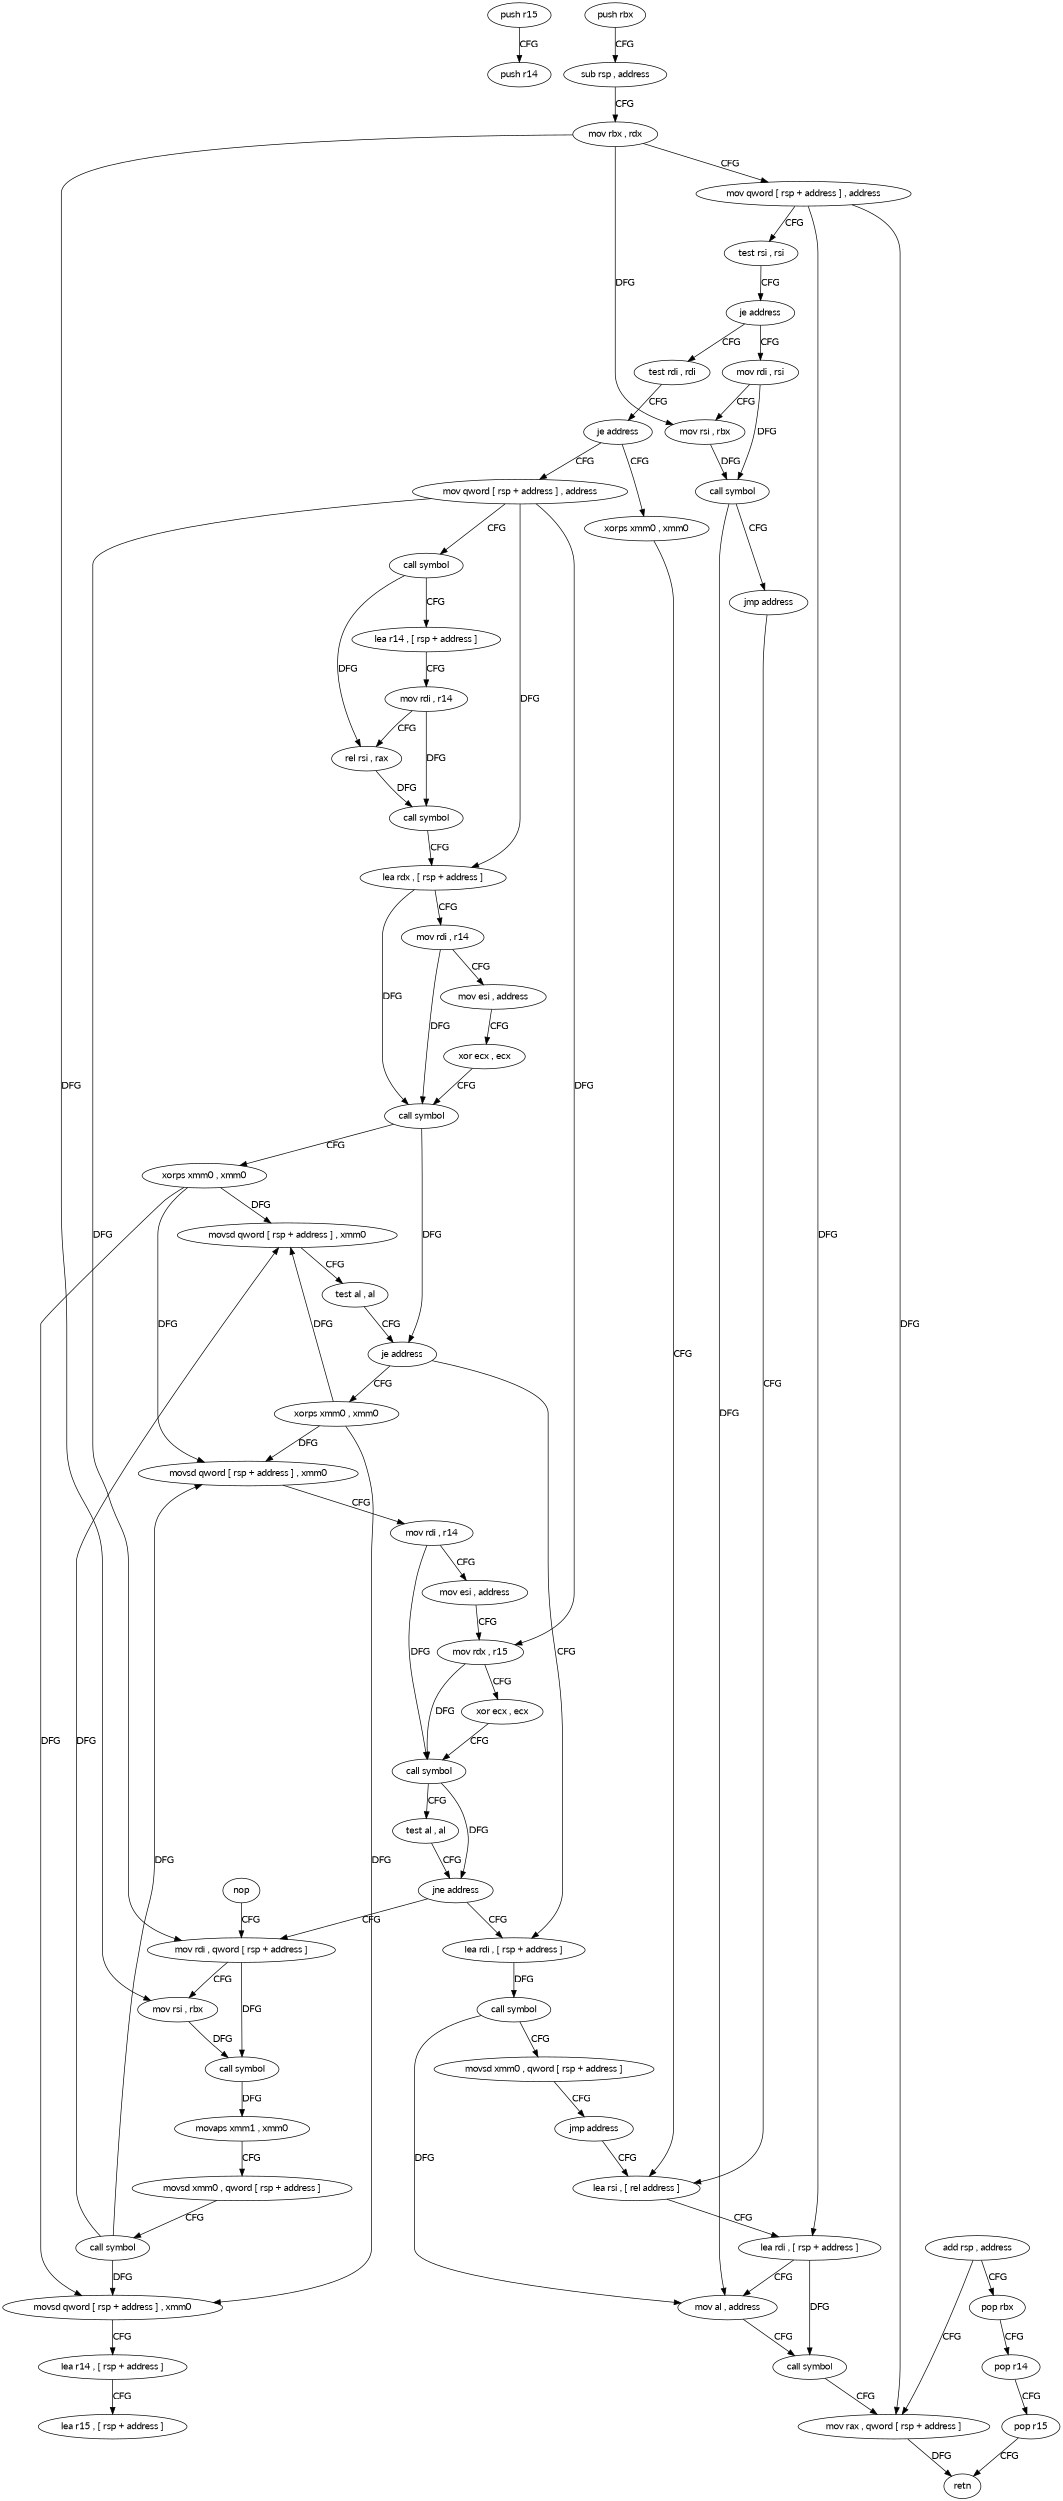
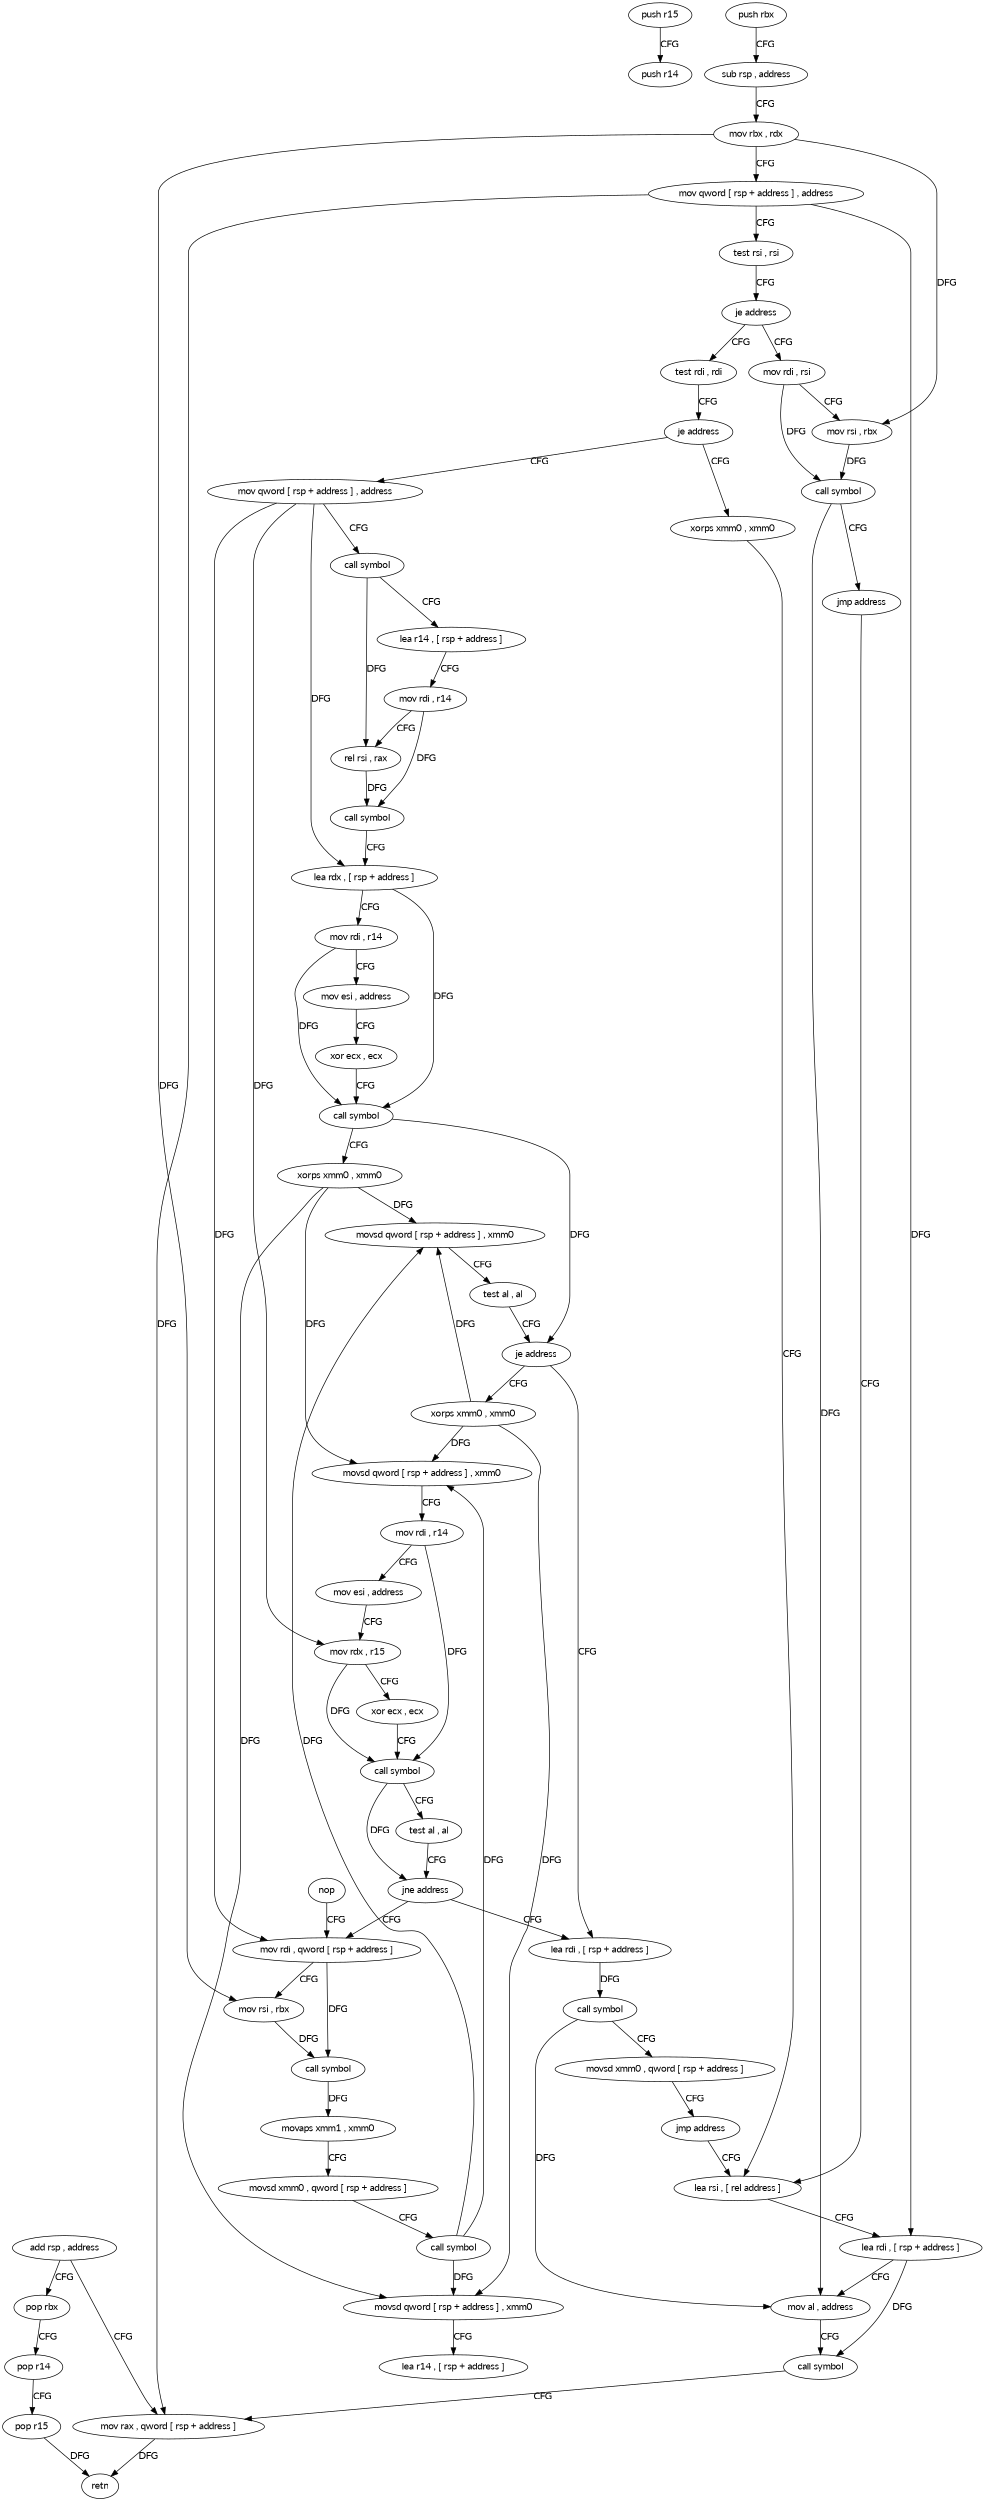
(113, 2427) -> none
(1010, 2456) -> (80, 2456)
